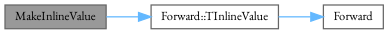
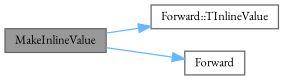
(295, 17) -> (139, 52)
